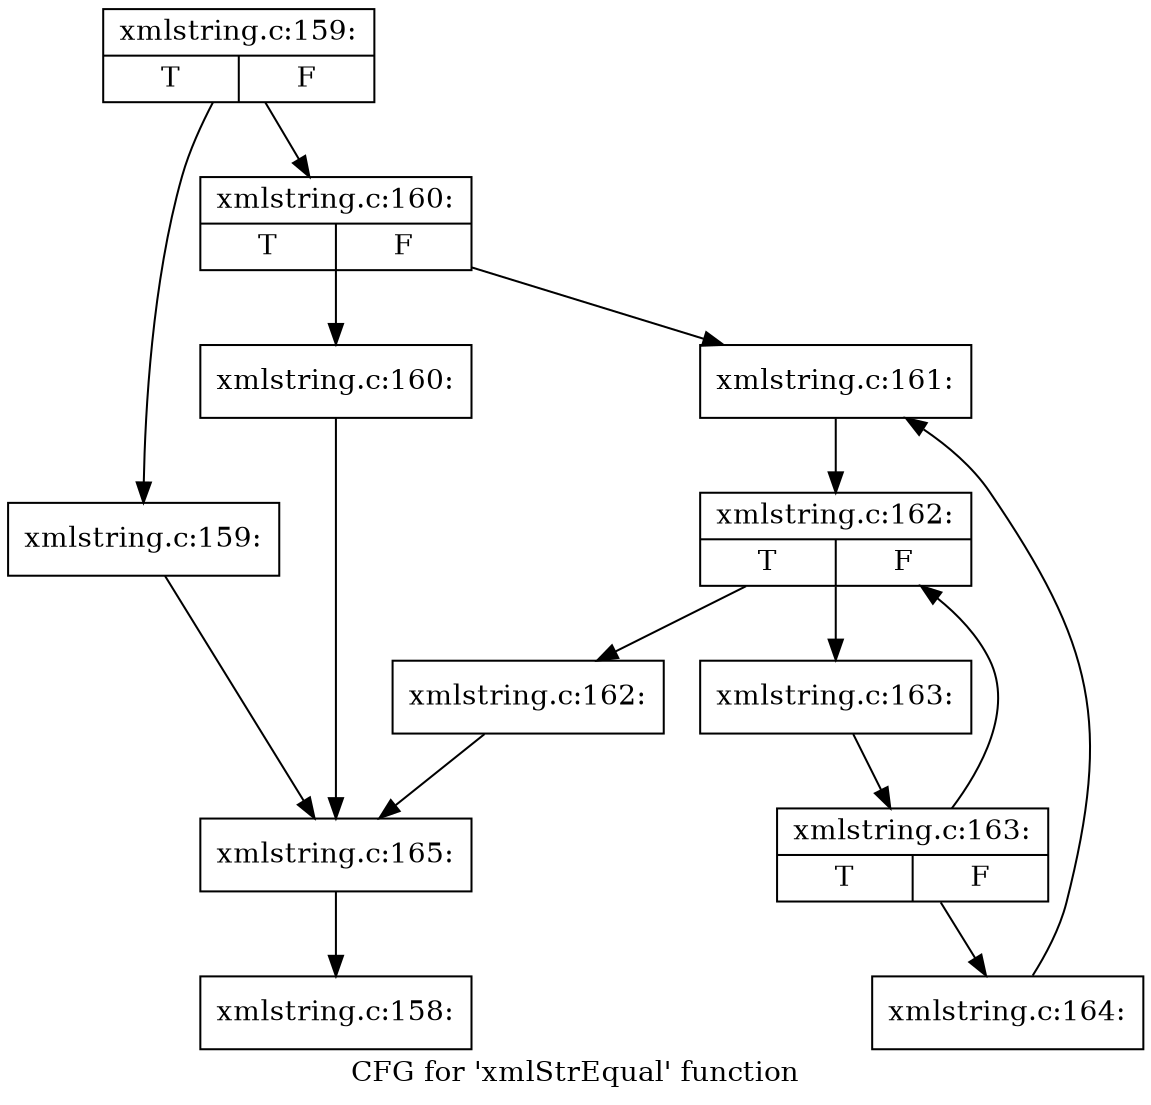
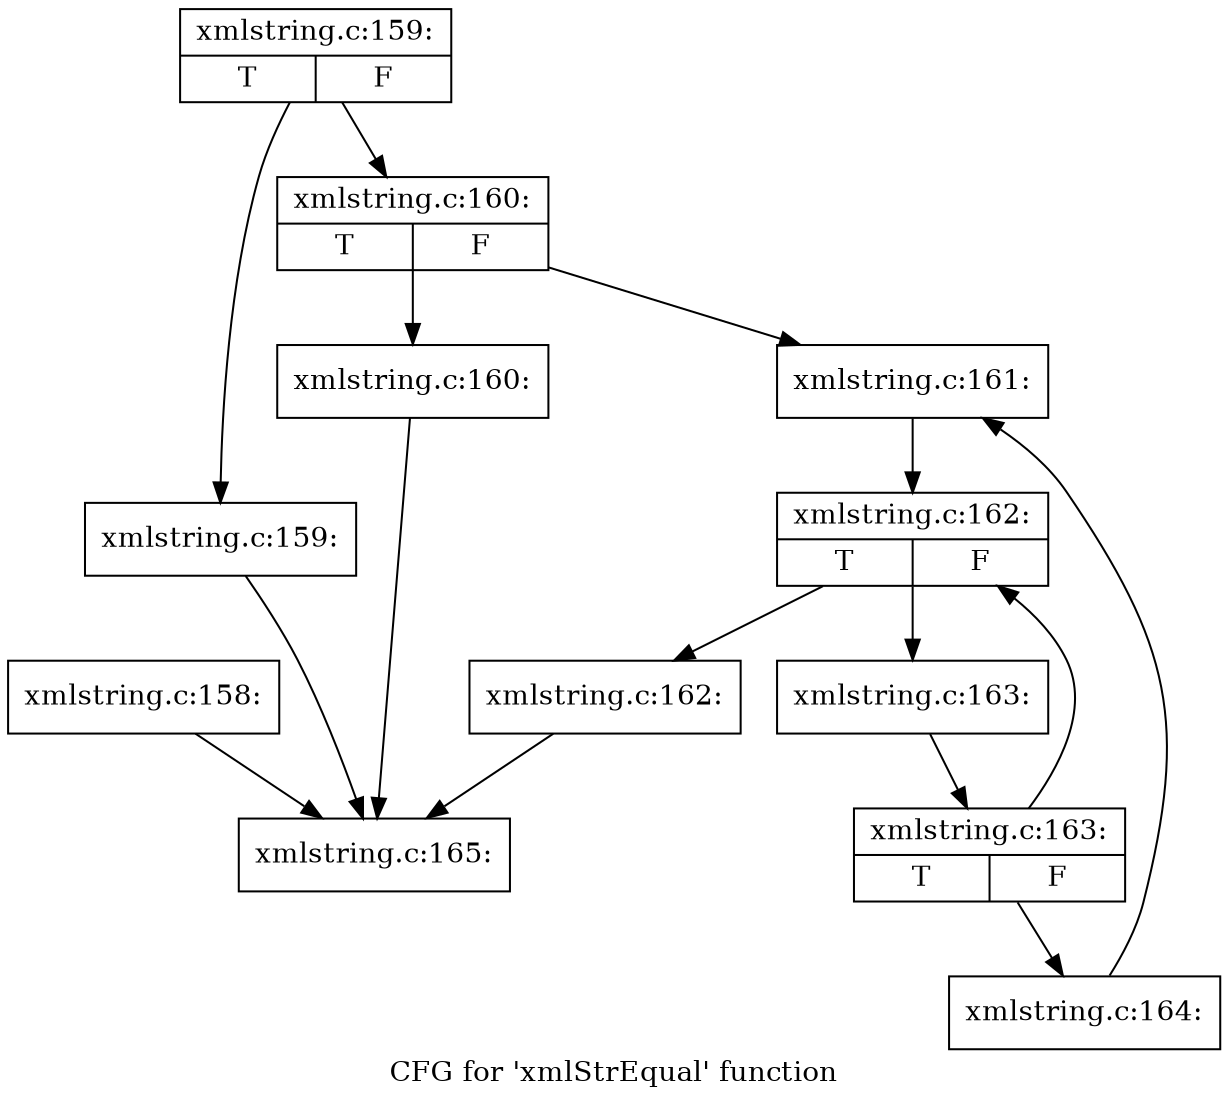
(336, 924) -> (250, 770)
